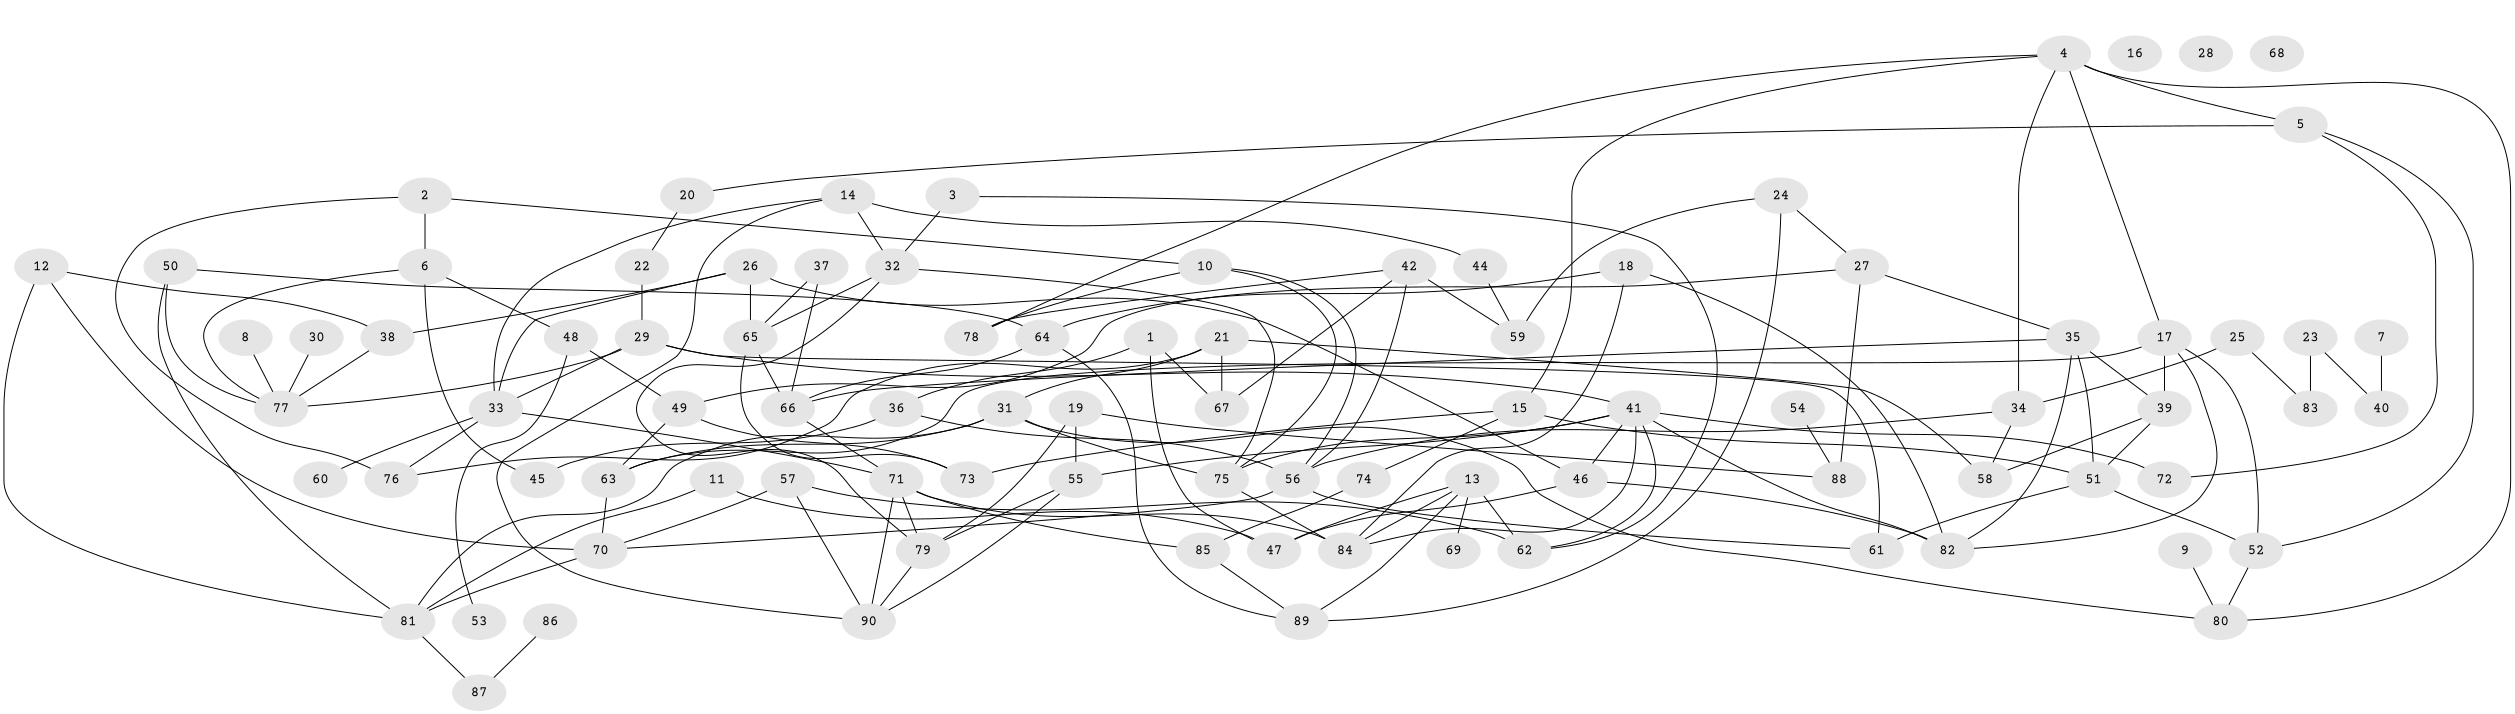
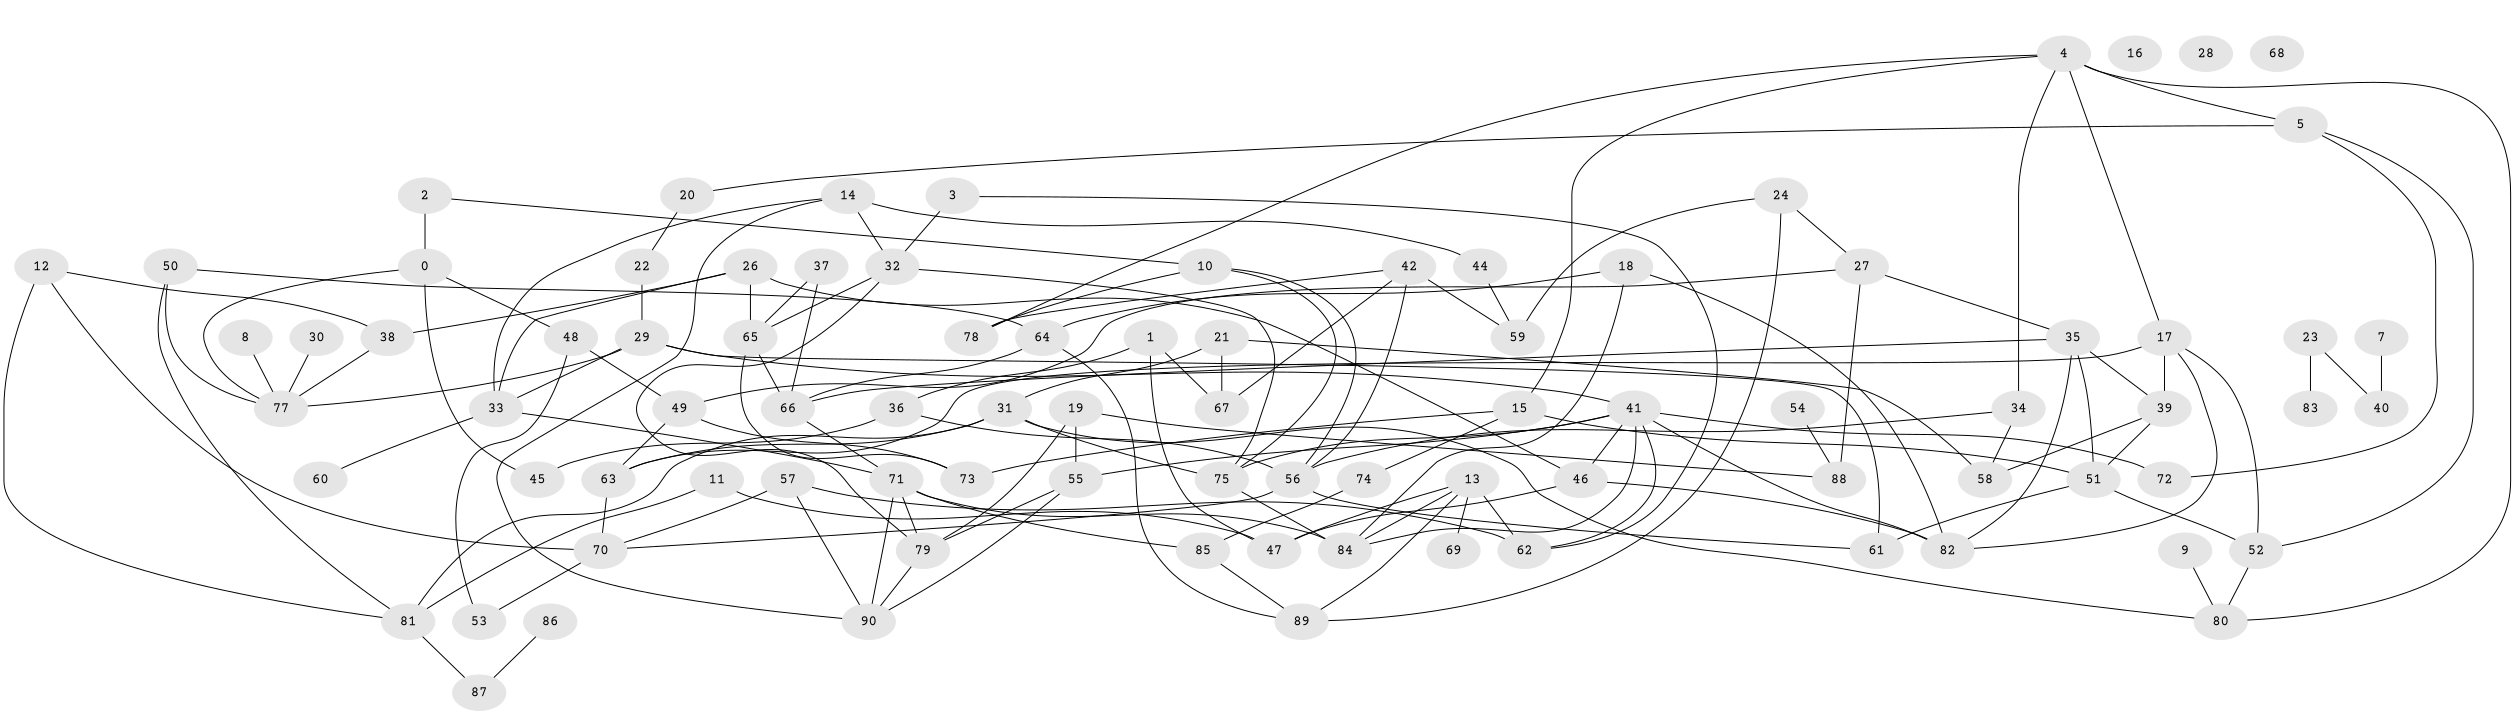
(425, 267) -> (425, 267)
(2237, 338) -> none
(391, 480) -> none
(502, 583) -> (540, 586)
